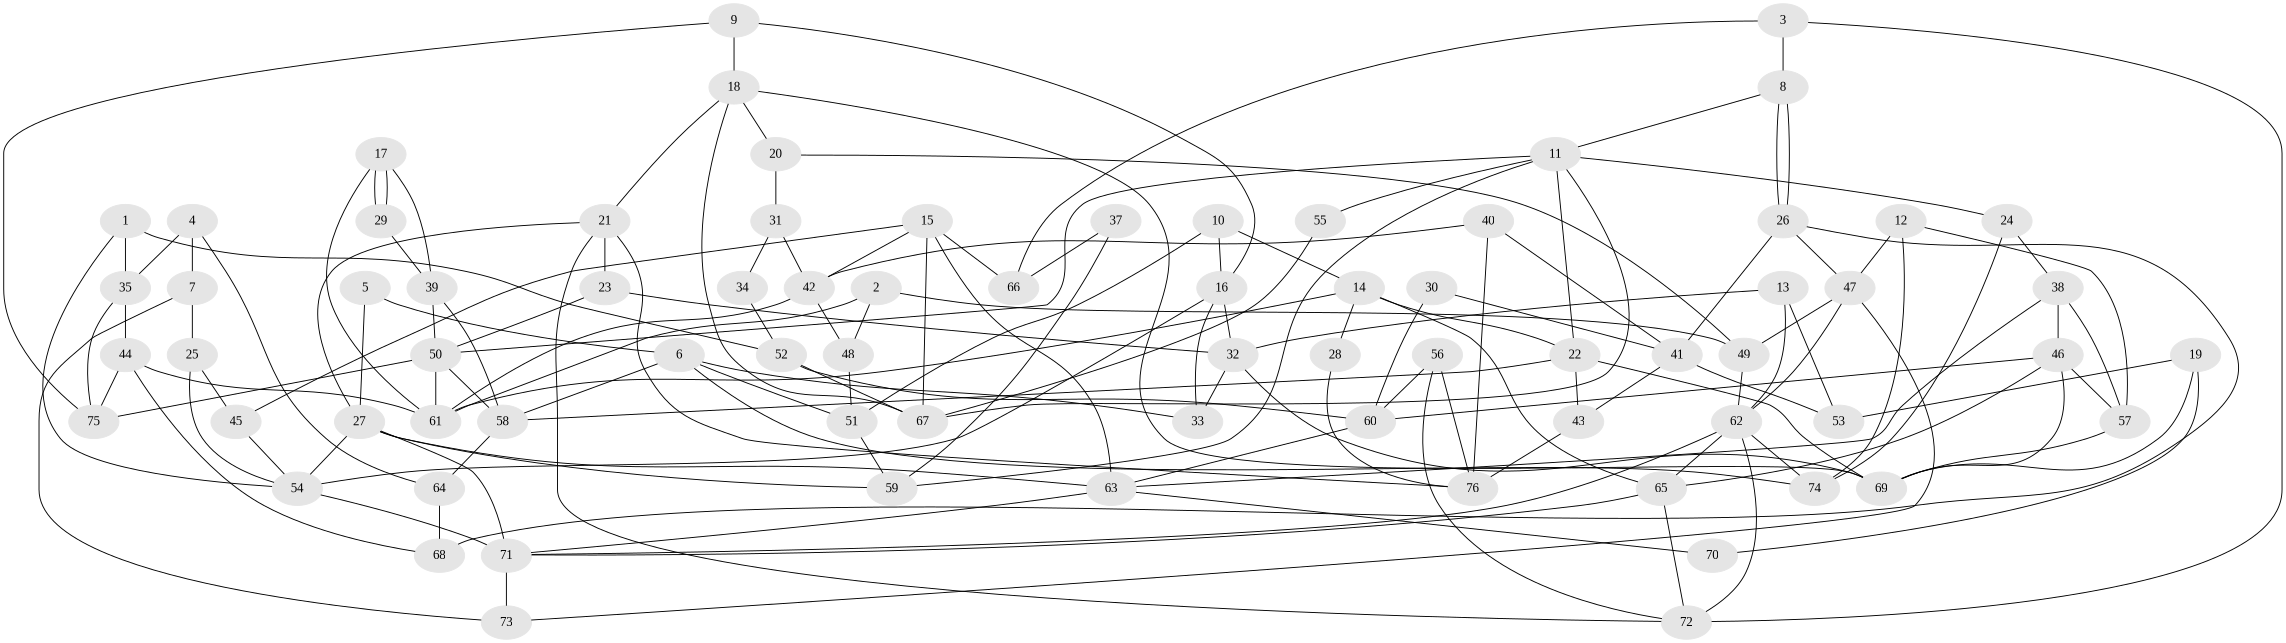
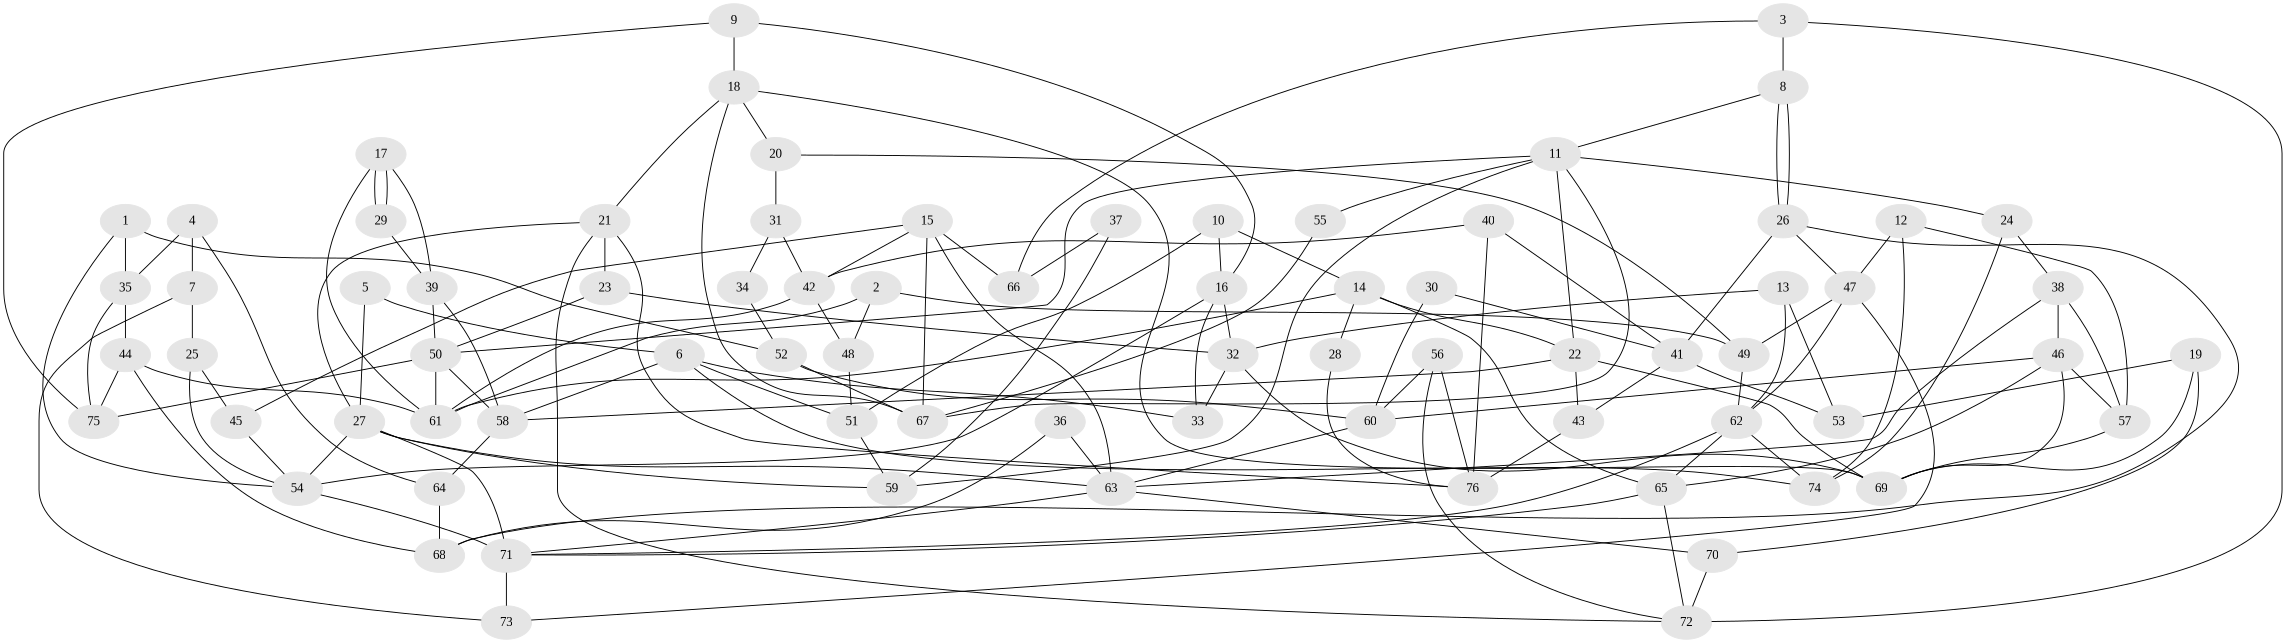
none -> (1060, 422)
(1755, 539) -> (1699, 589)
